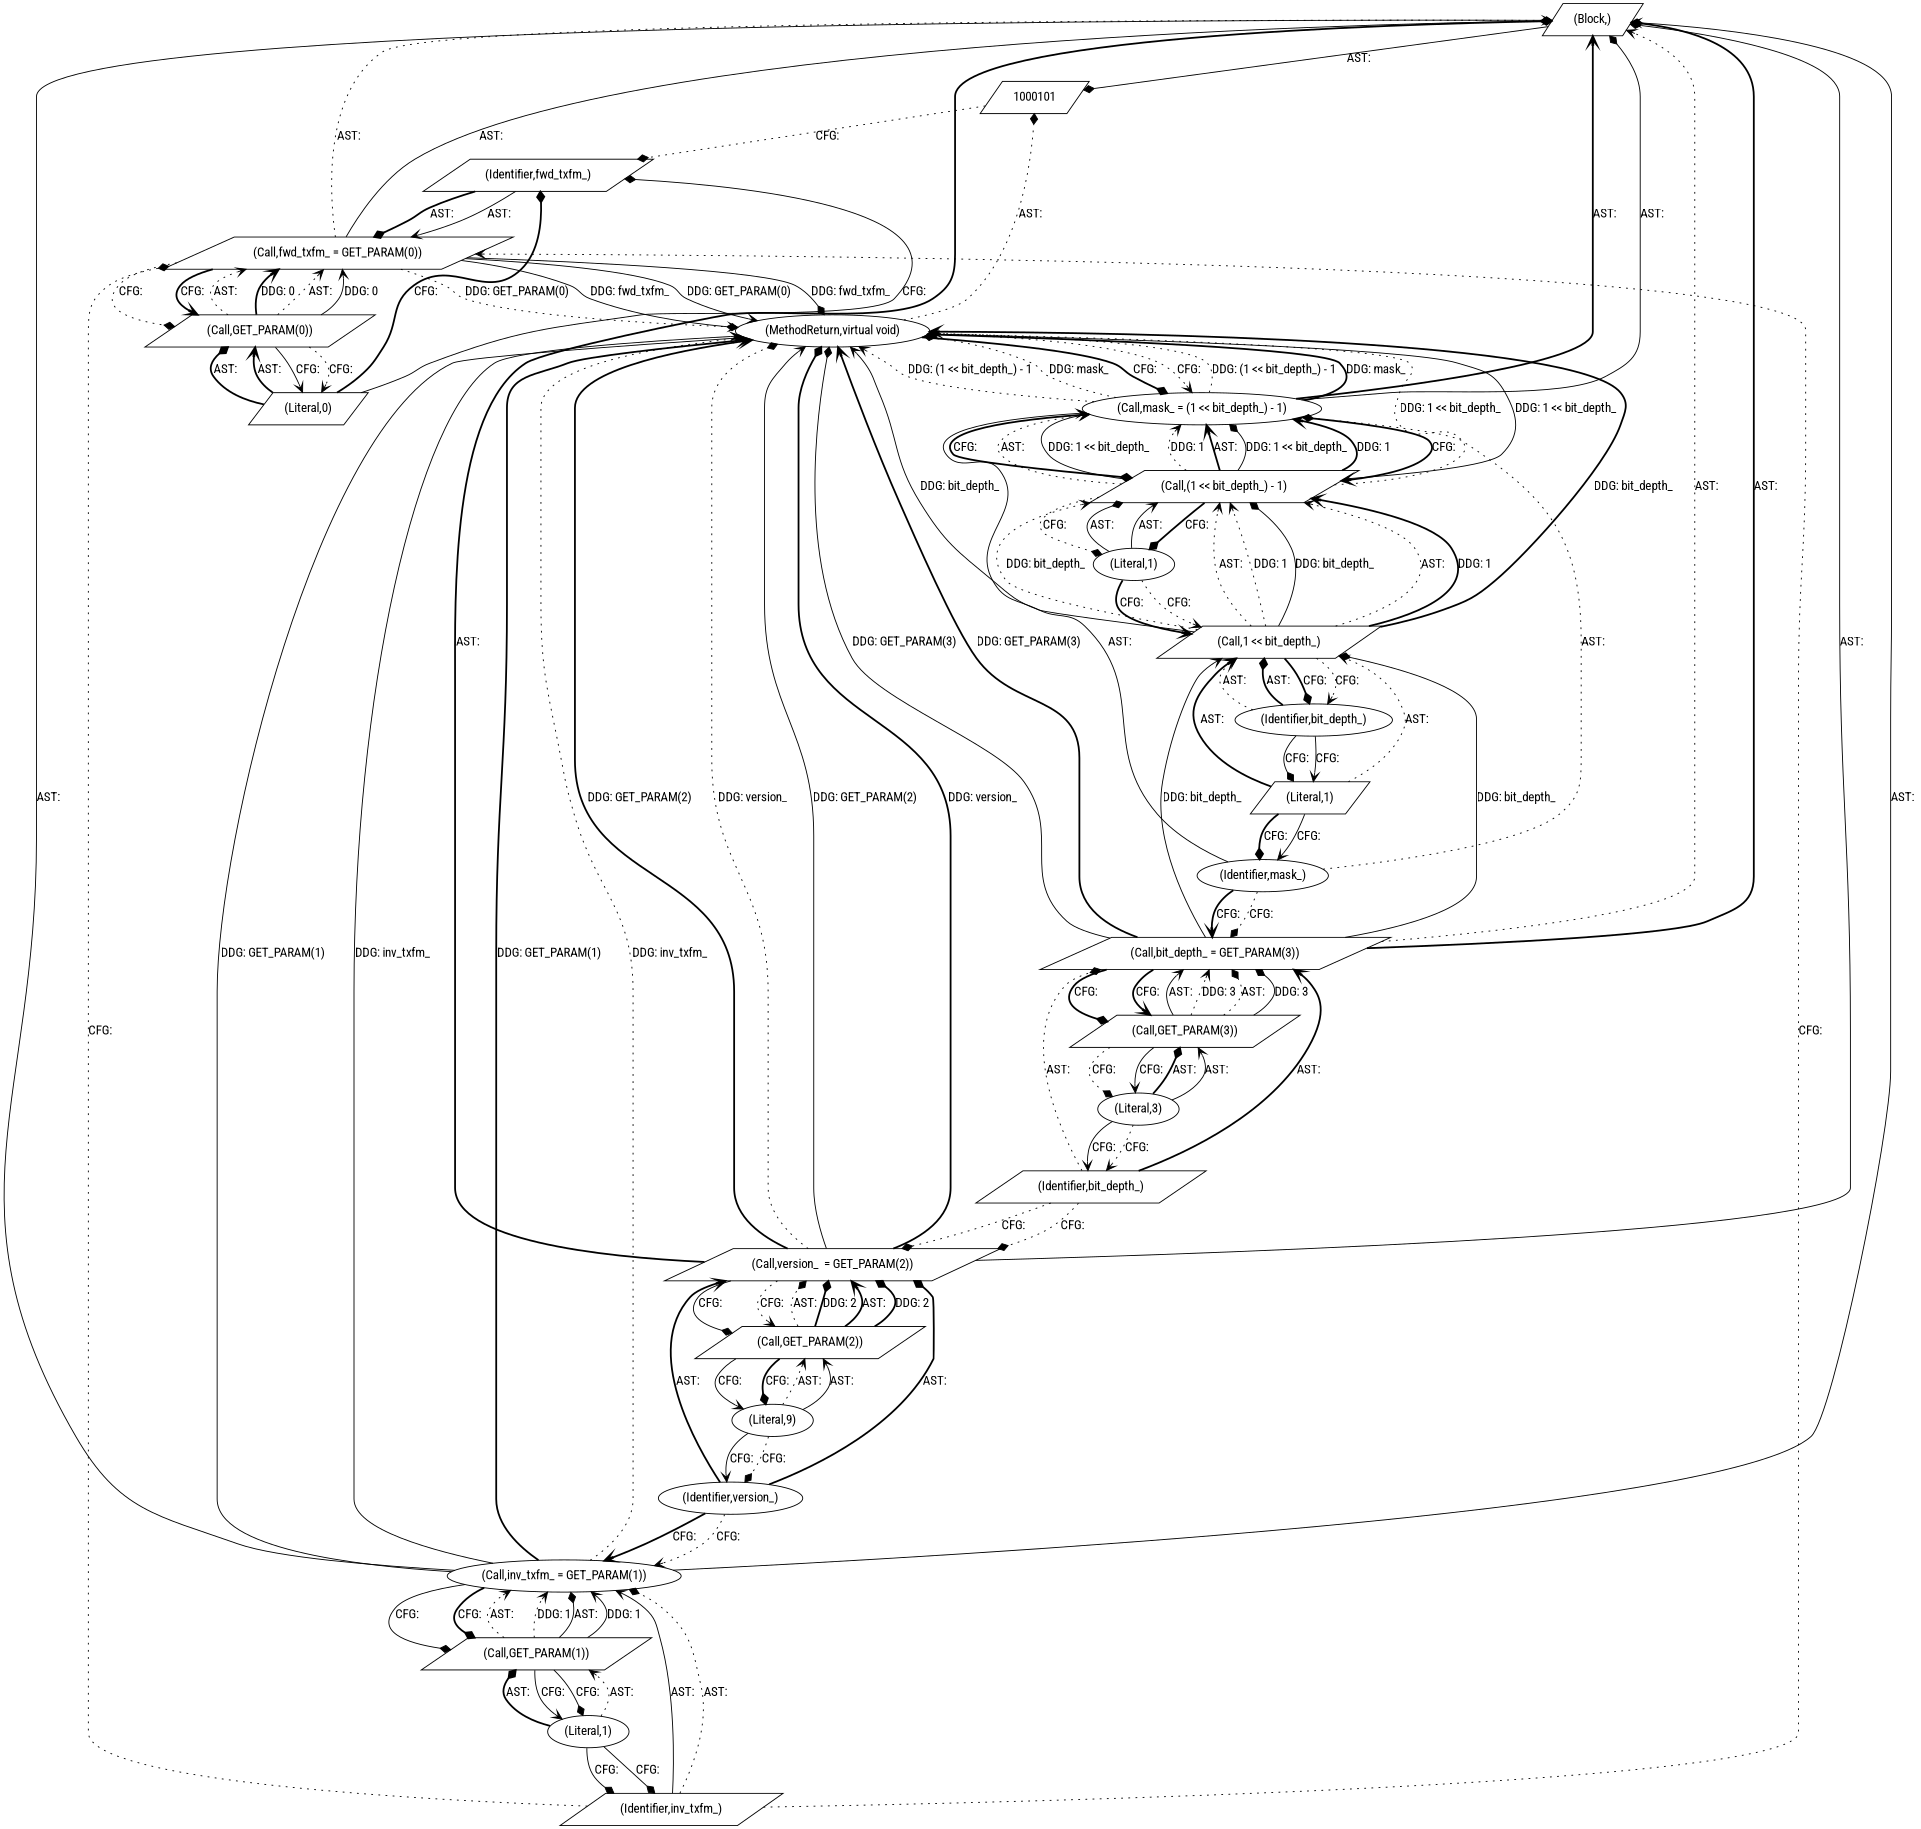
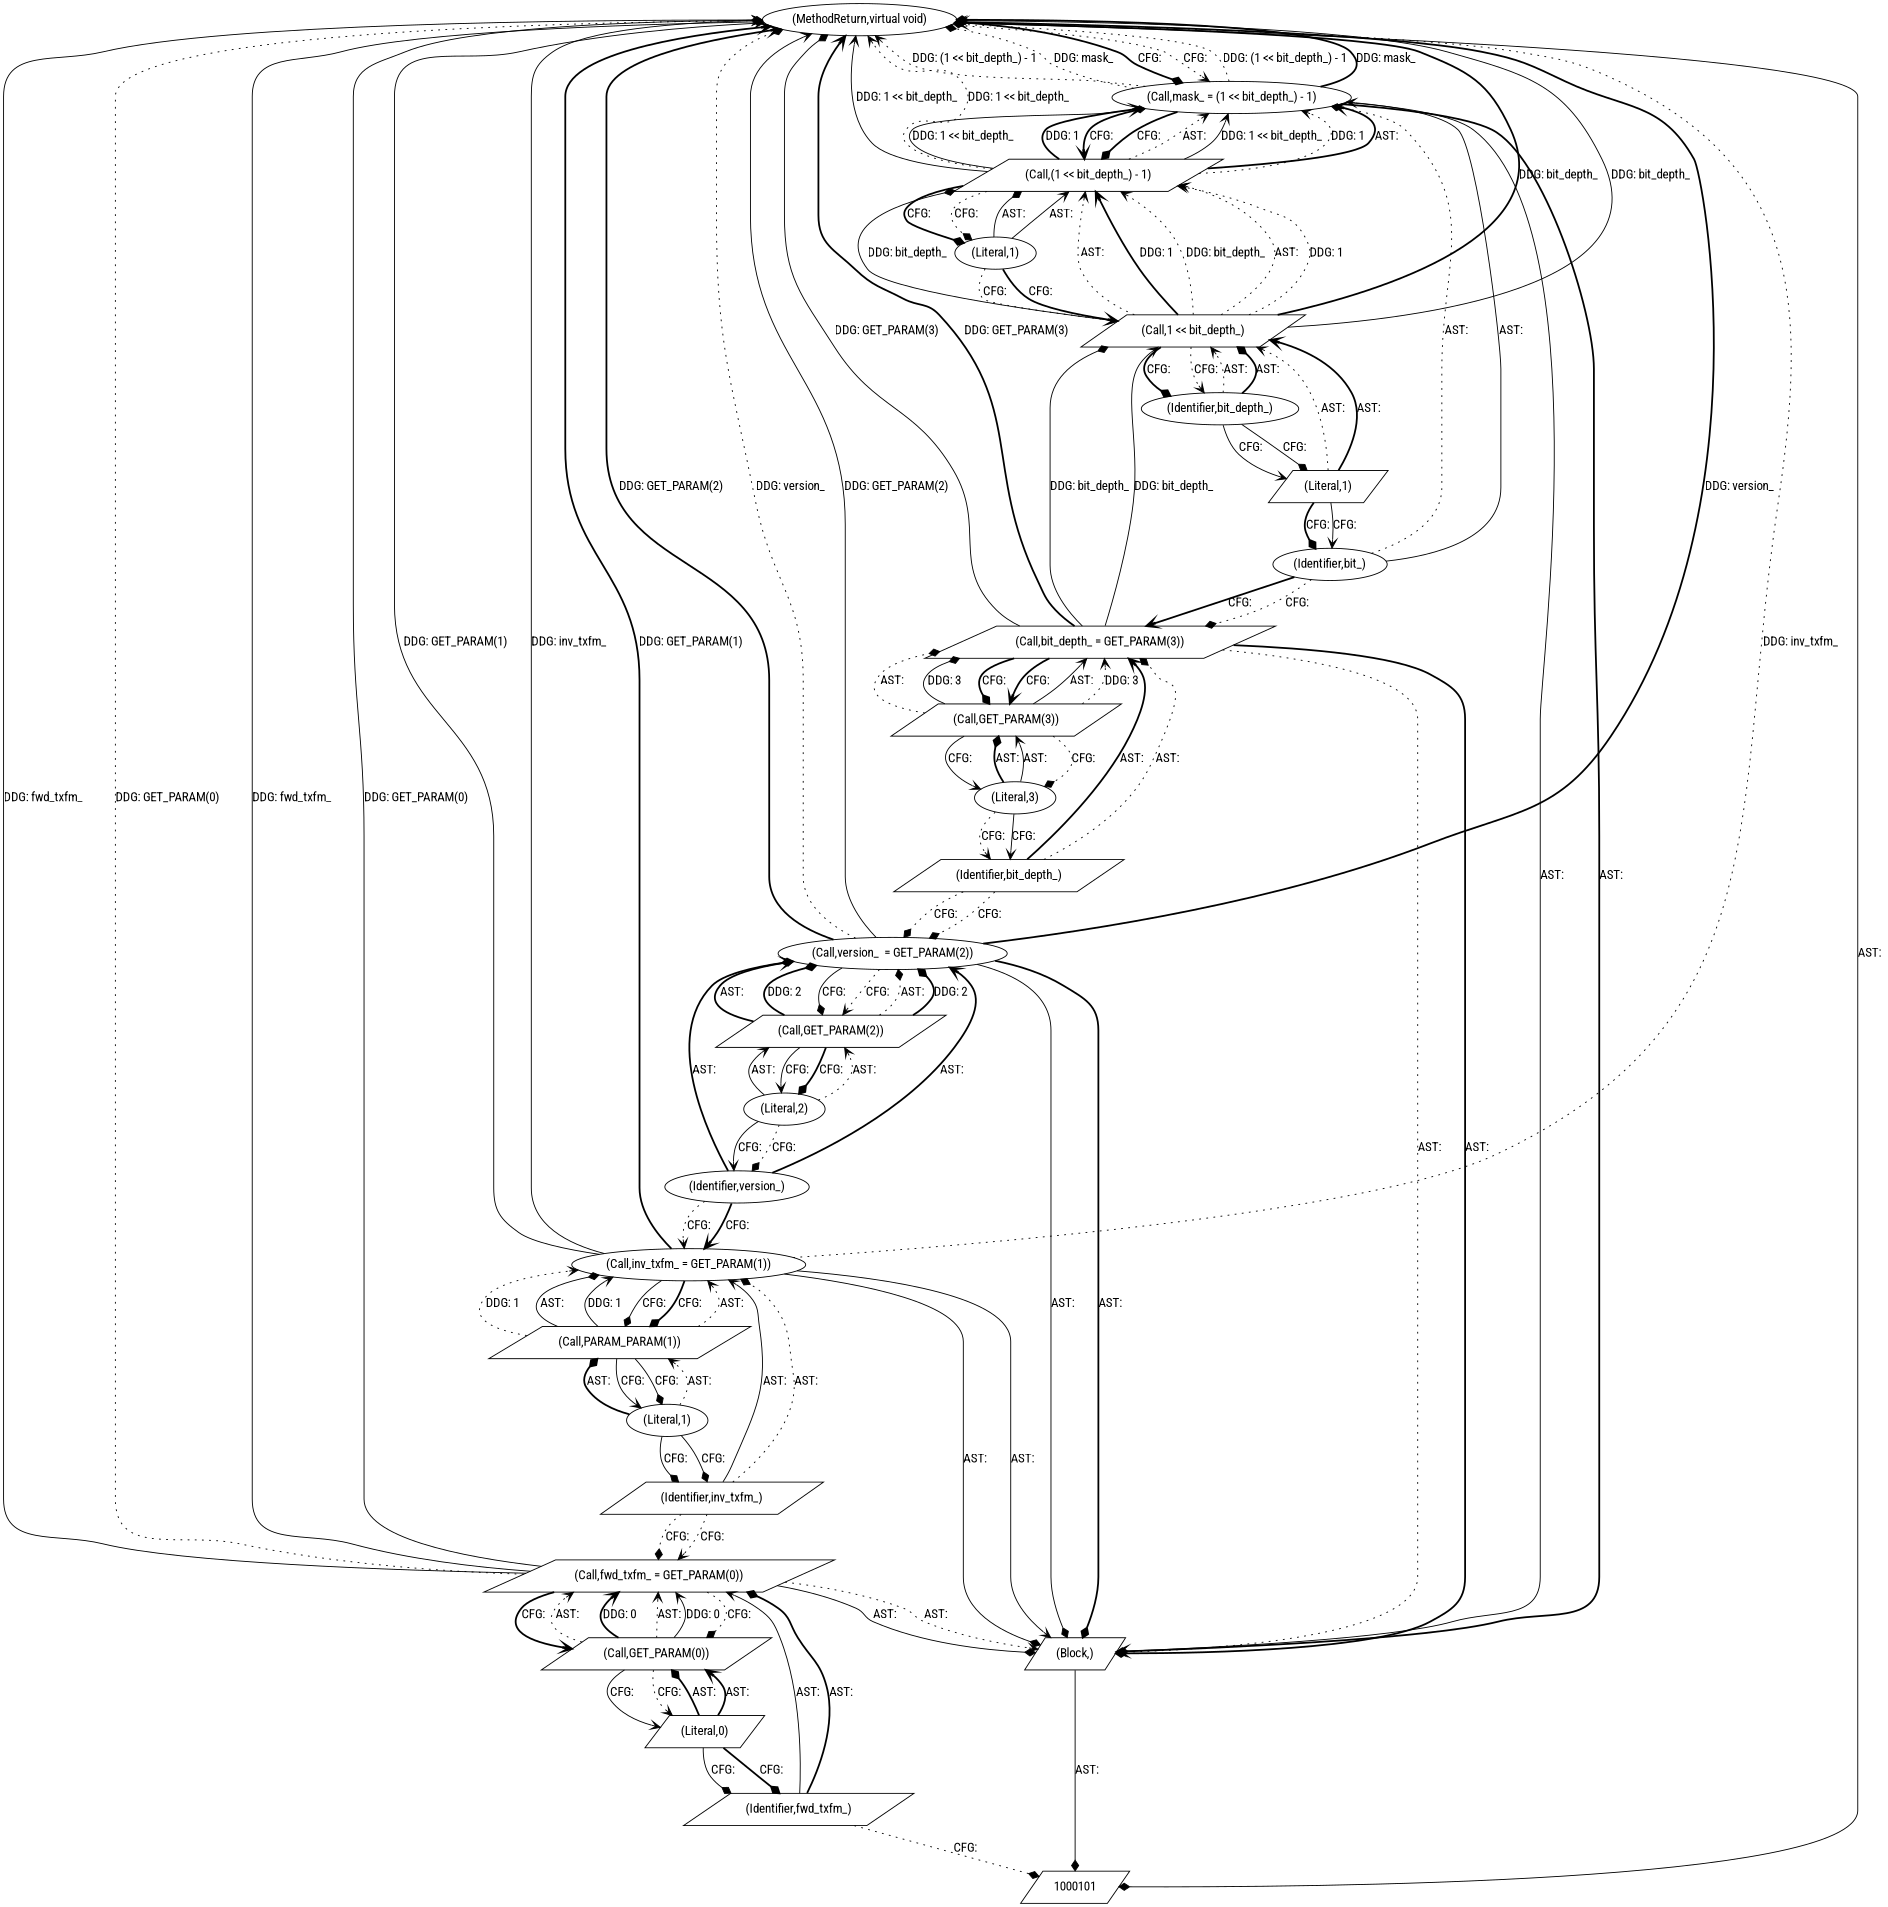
(817, 132) -> (941, 1850)
(1003, 249) -> (1858, 870)
(1263, 876) -> (1330, 564)
(833, 1265) -> (893, 953)
(773, 1420) -> (784, 1109)
(536, 1654) -> (620, 1343)
